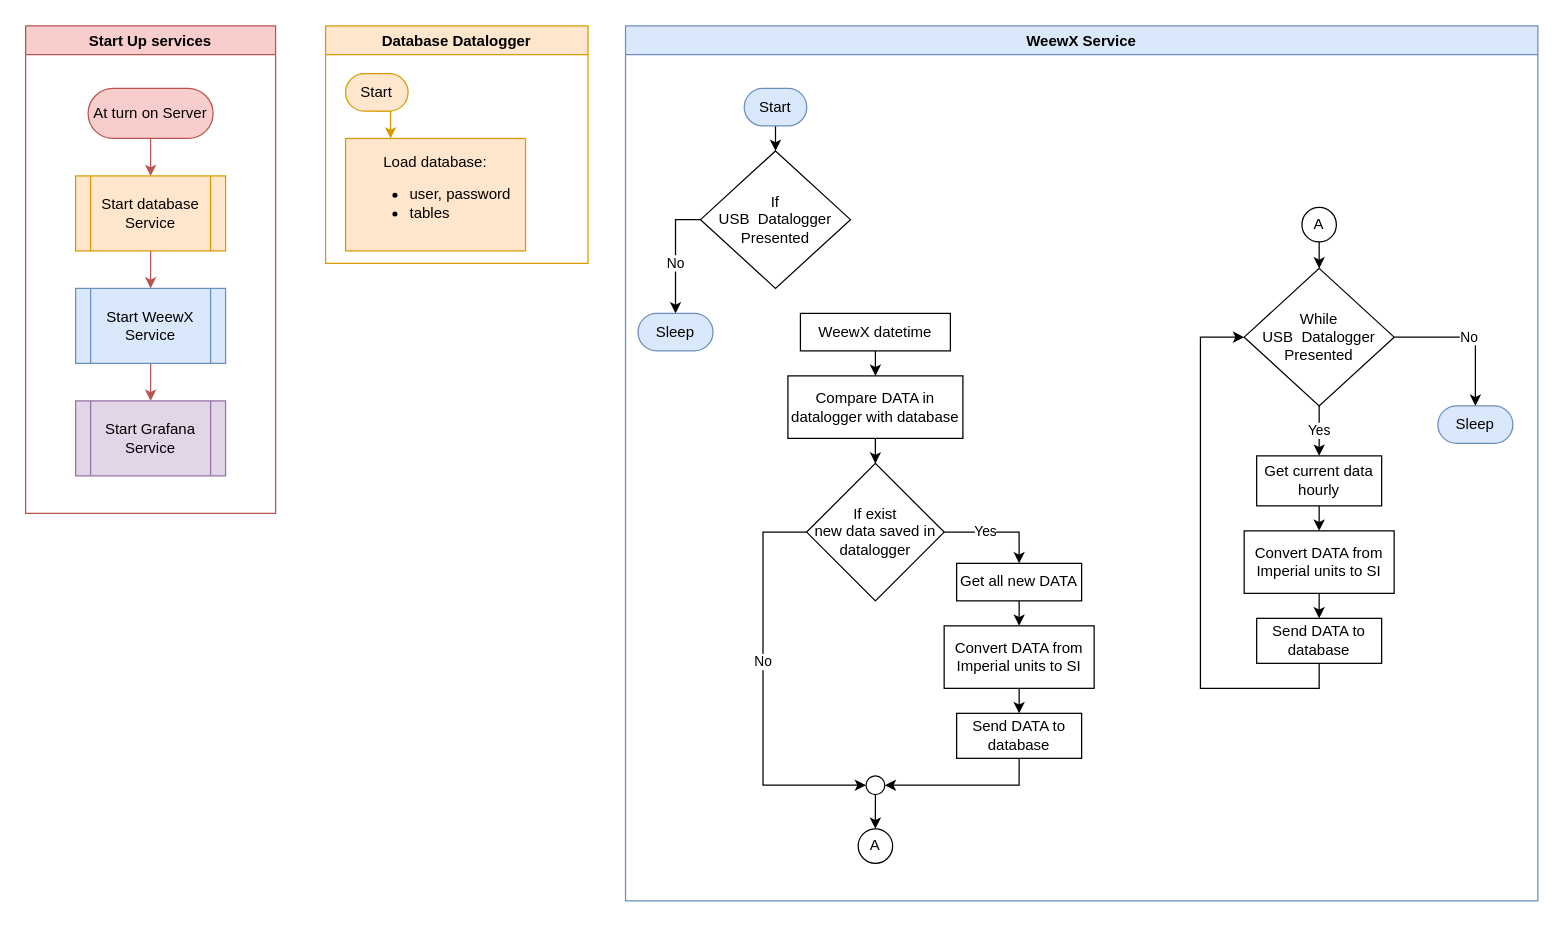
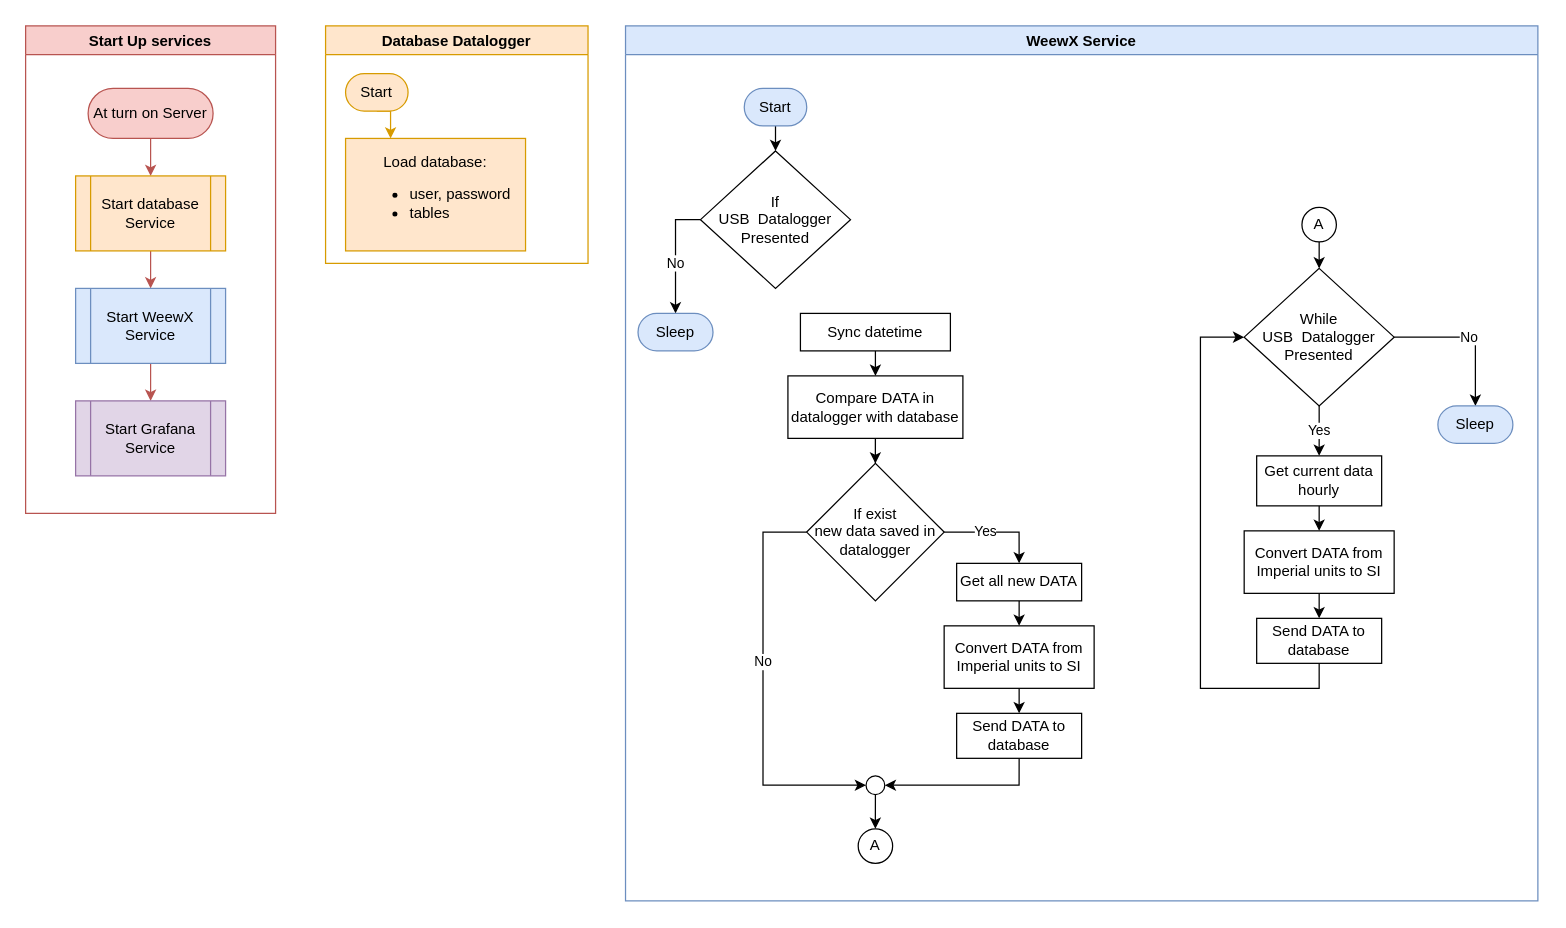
(876, 332) -> (876, 332)
